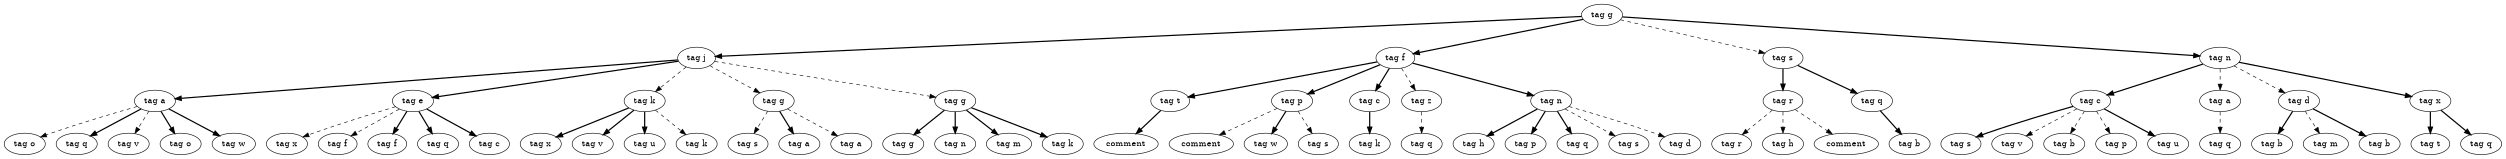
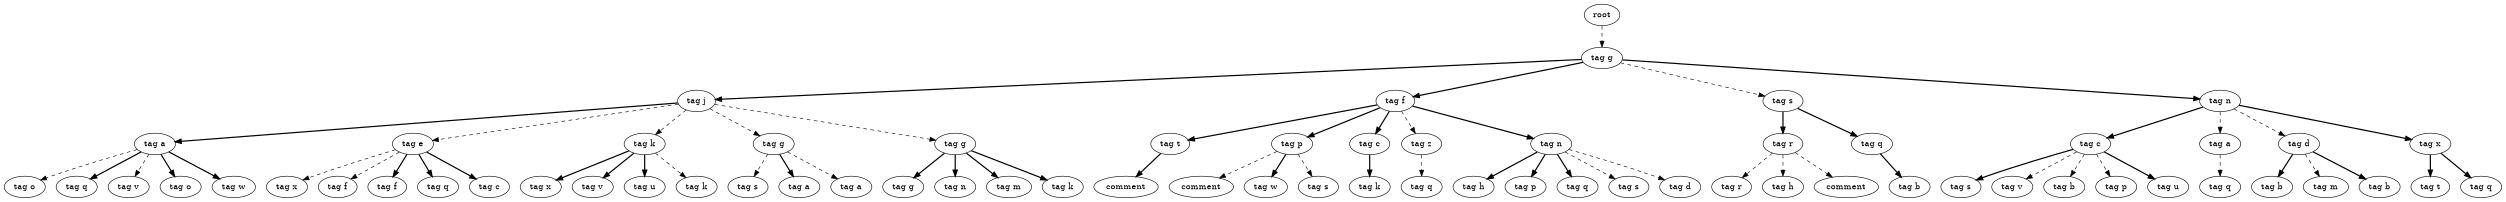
none -> (1602, 15)
(558, 79) -> (558, 122)
